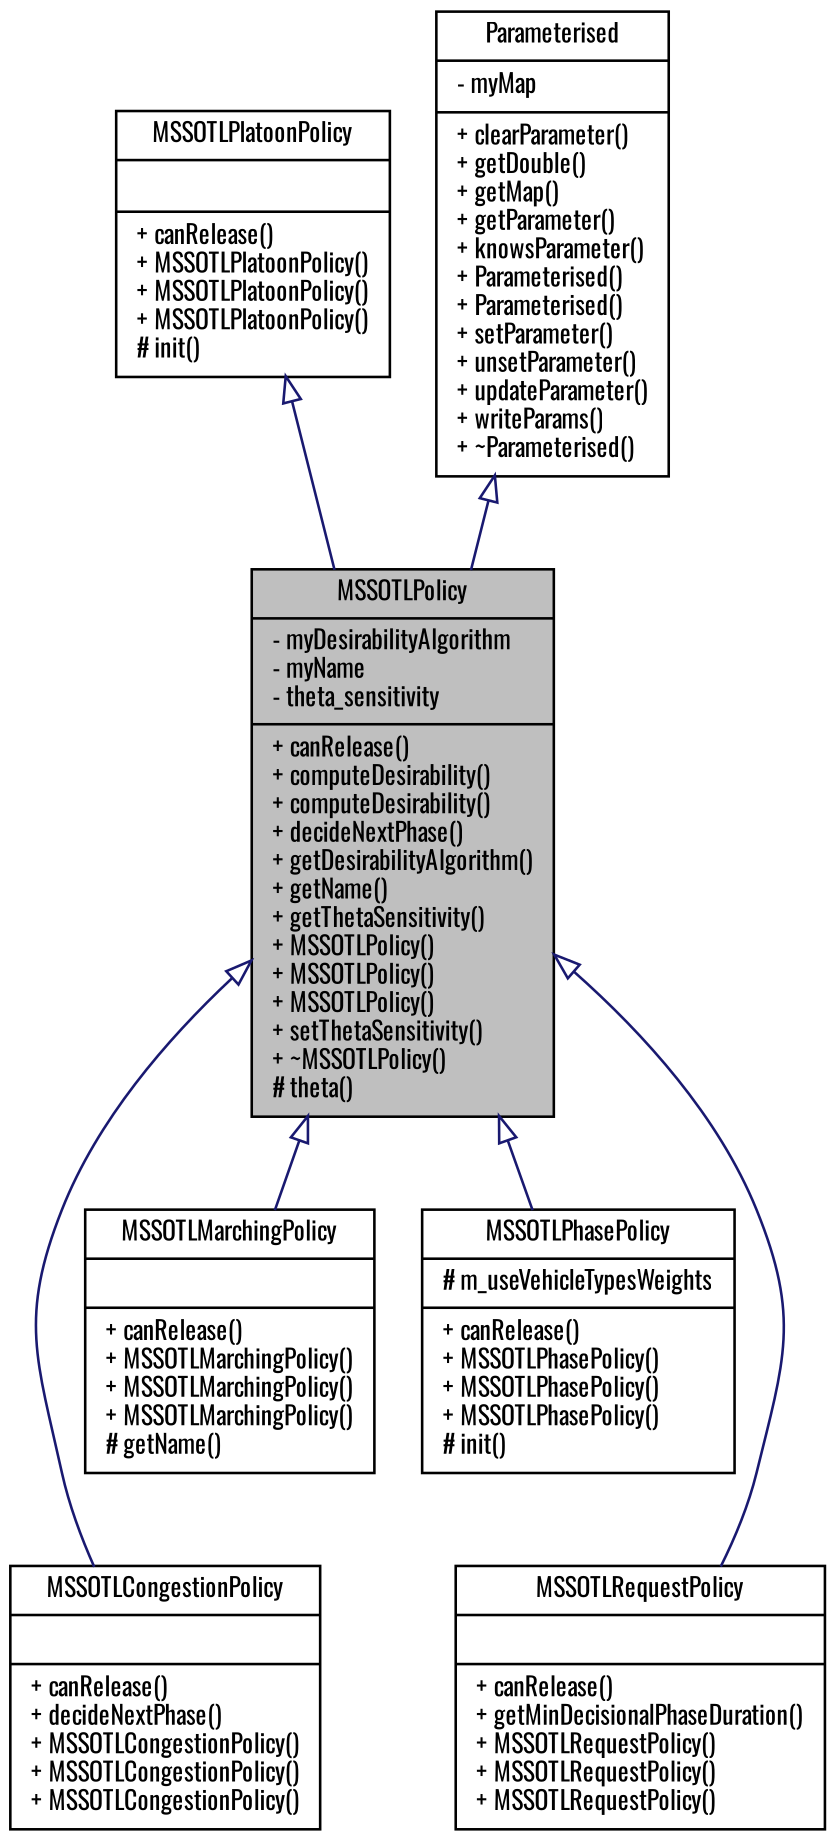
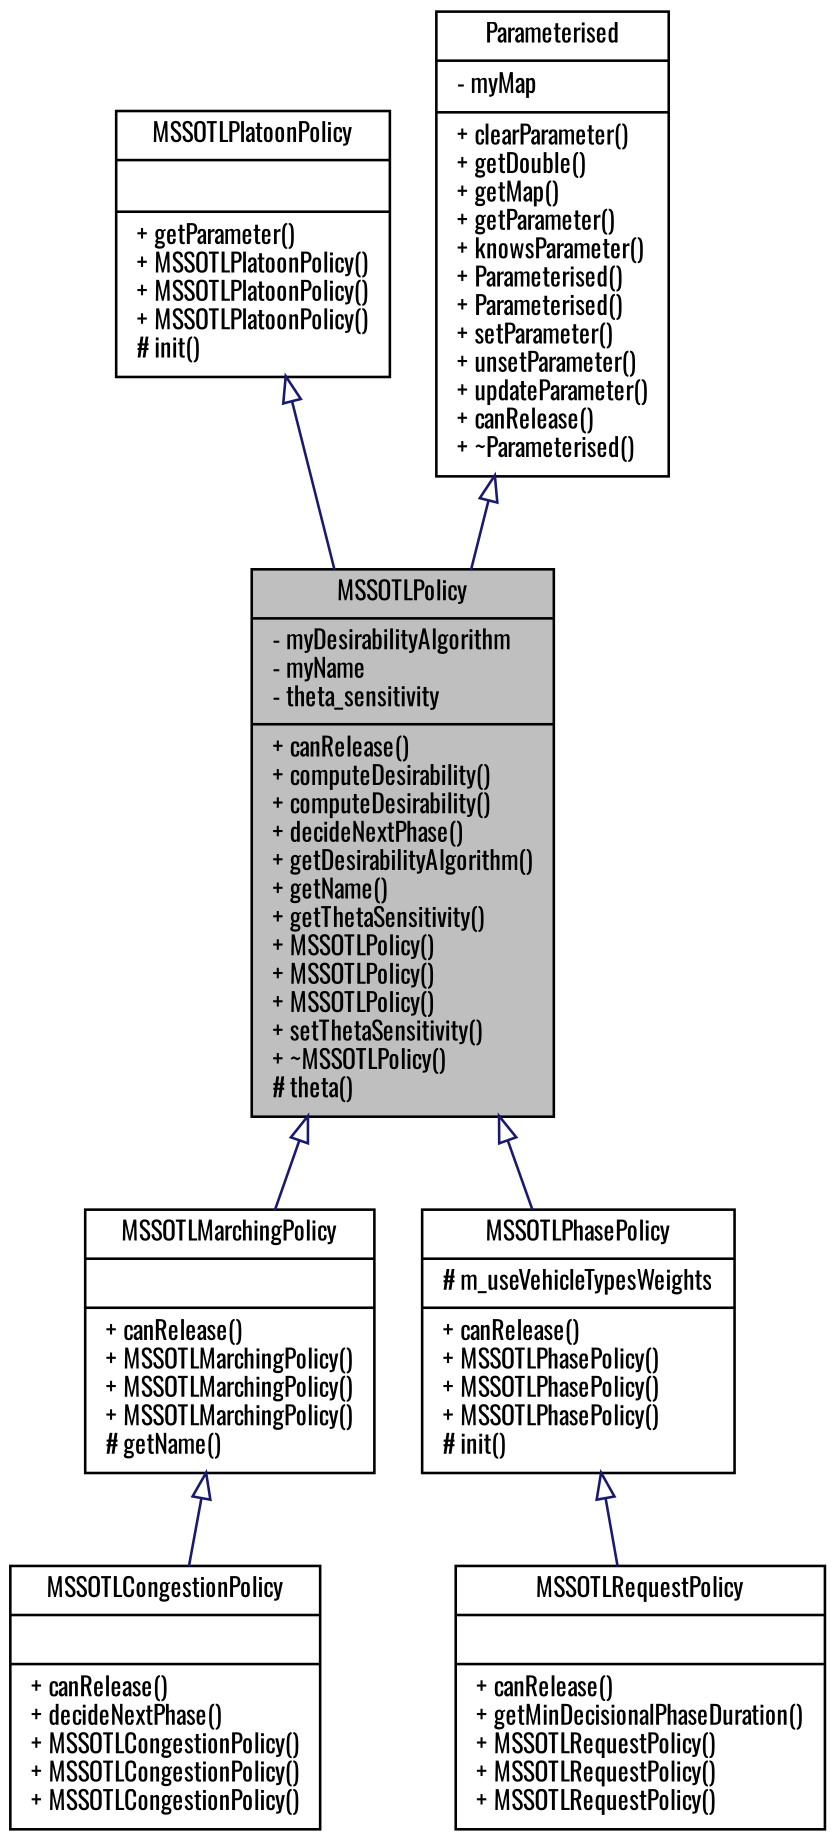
(205, 236) -> (216, 236)
(531, 421) -> (525, 421)
(768, 1242) -> (612, 1533)
(49, 1247) -> (195, 1532)
